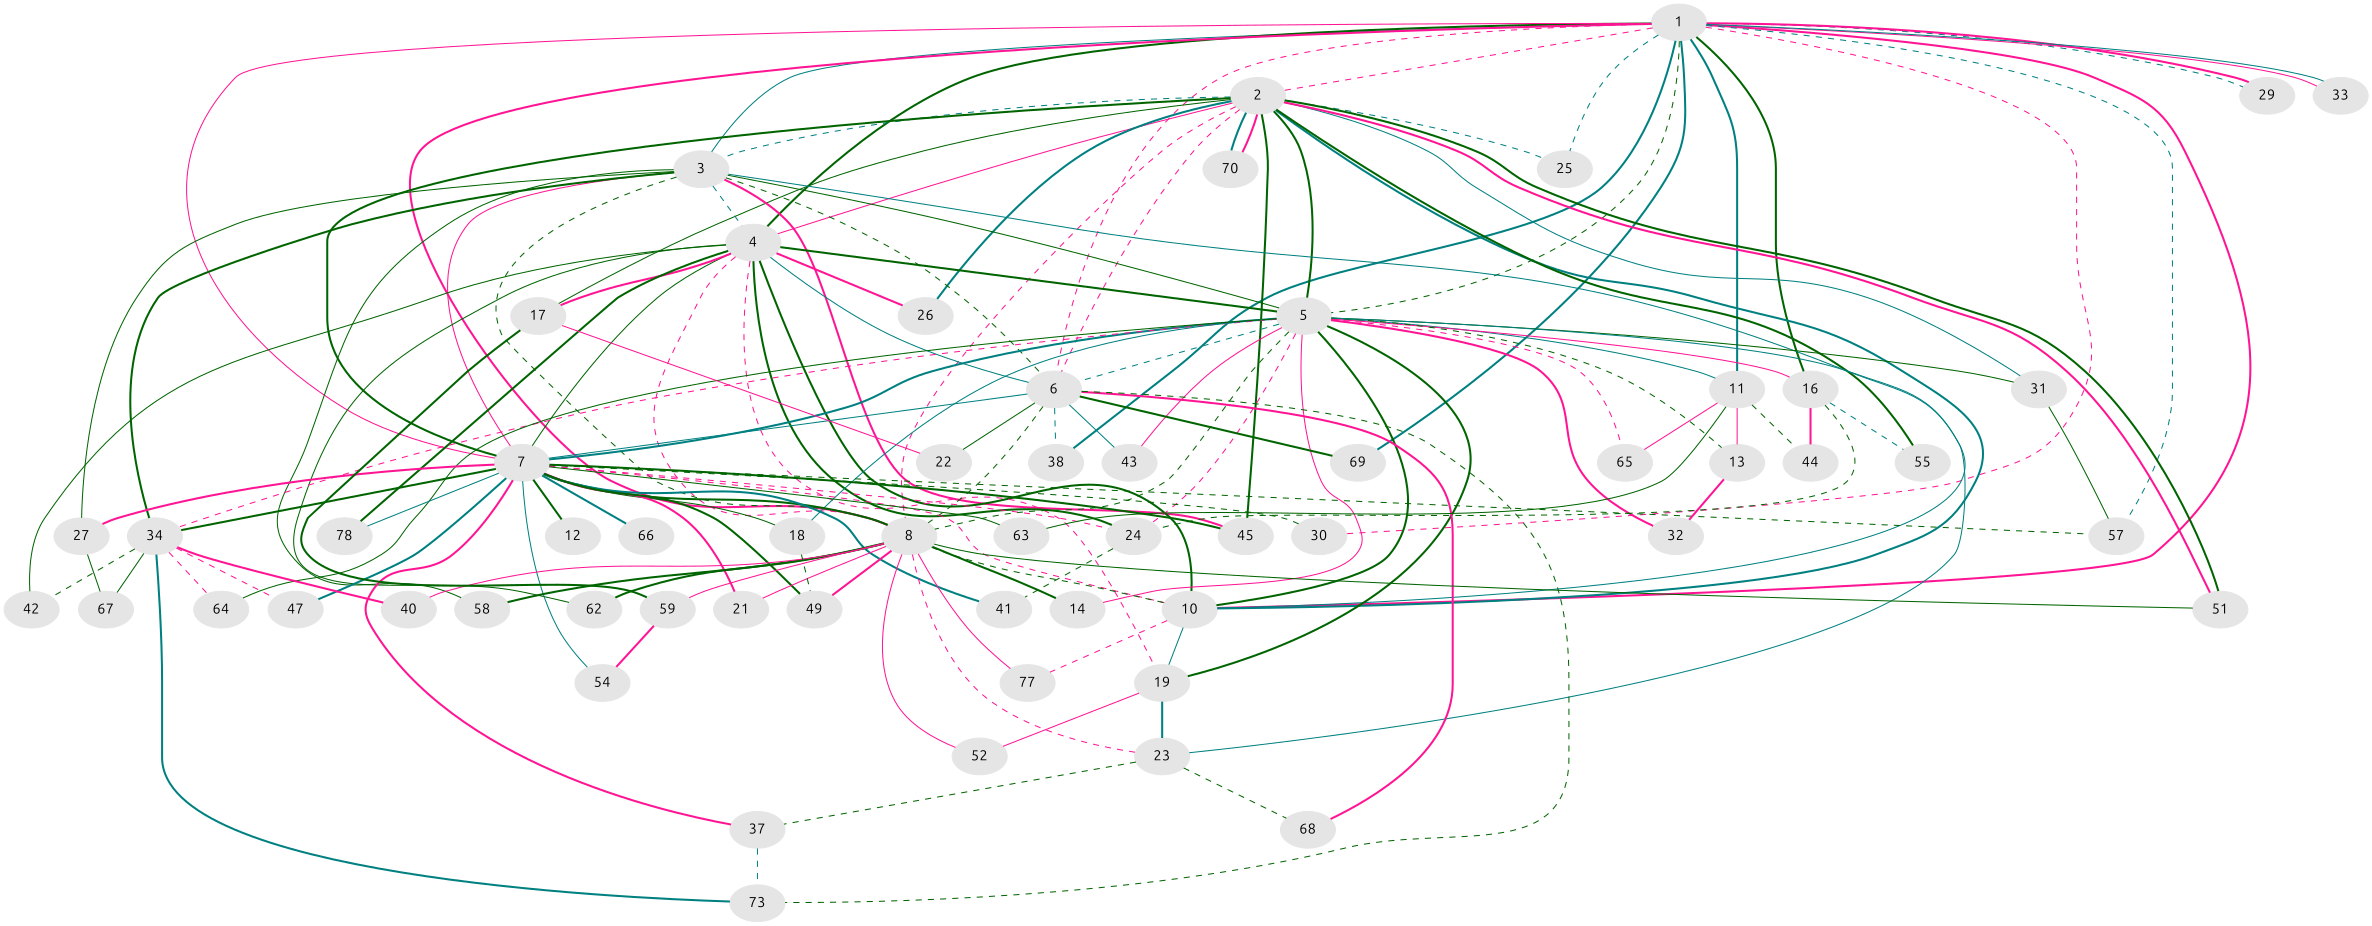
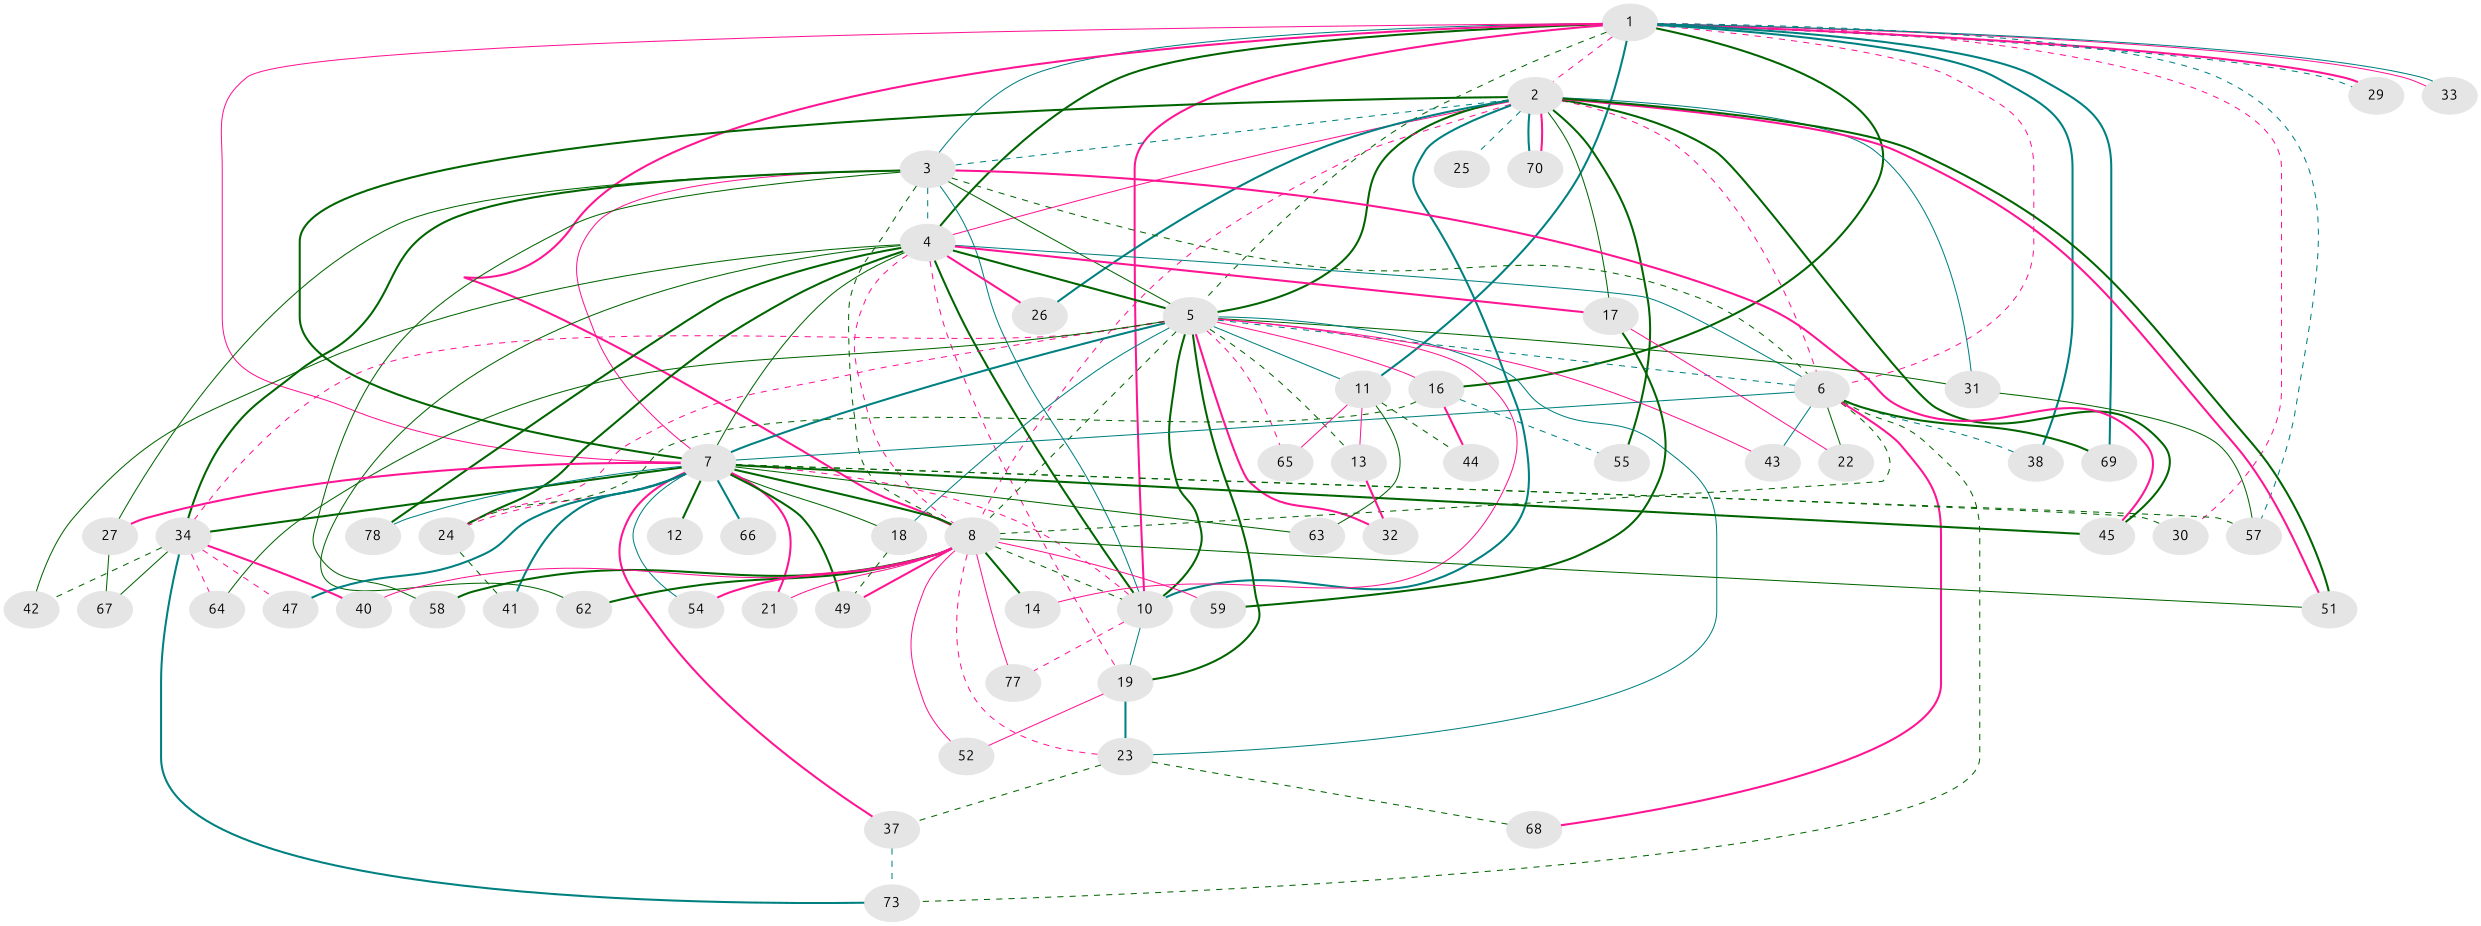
(1602, 84) -> none
(635, 646) -> (834, 573)
